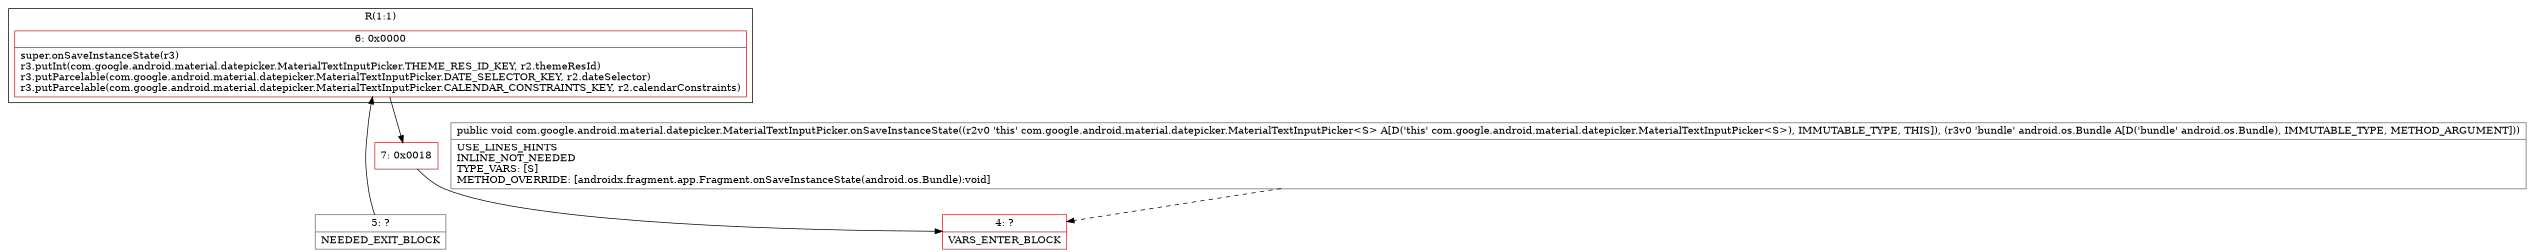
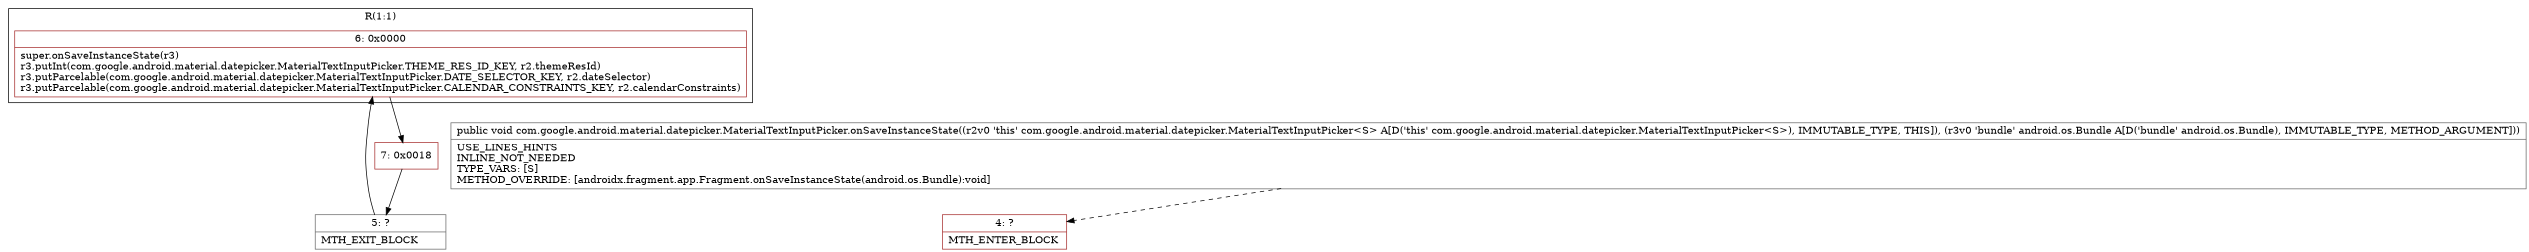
(671, 223) -> (395, 188)
(381, 240) -> (370, 240)
(1005, 240) -> (1003, 240)
